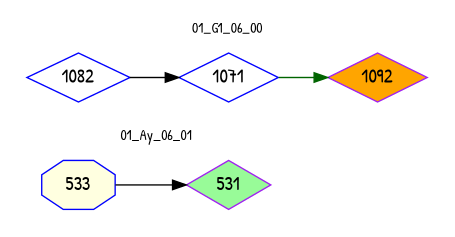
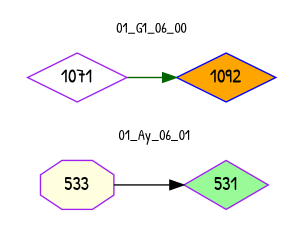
(78, 78) -> none
(229, 78) -> (77, 78)
(378, 78) -> (226, 78)
(78, 185) -> (77, 185)
